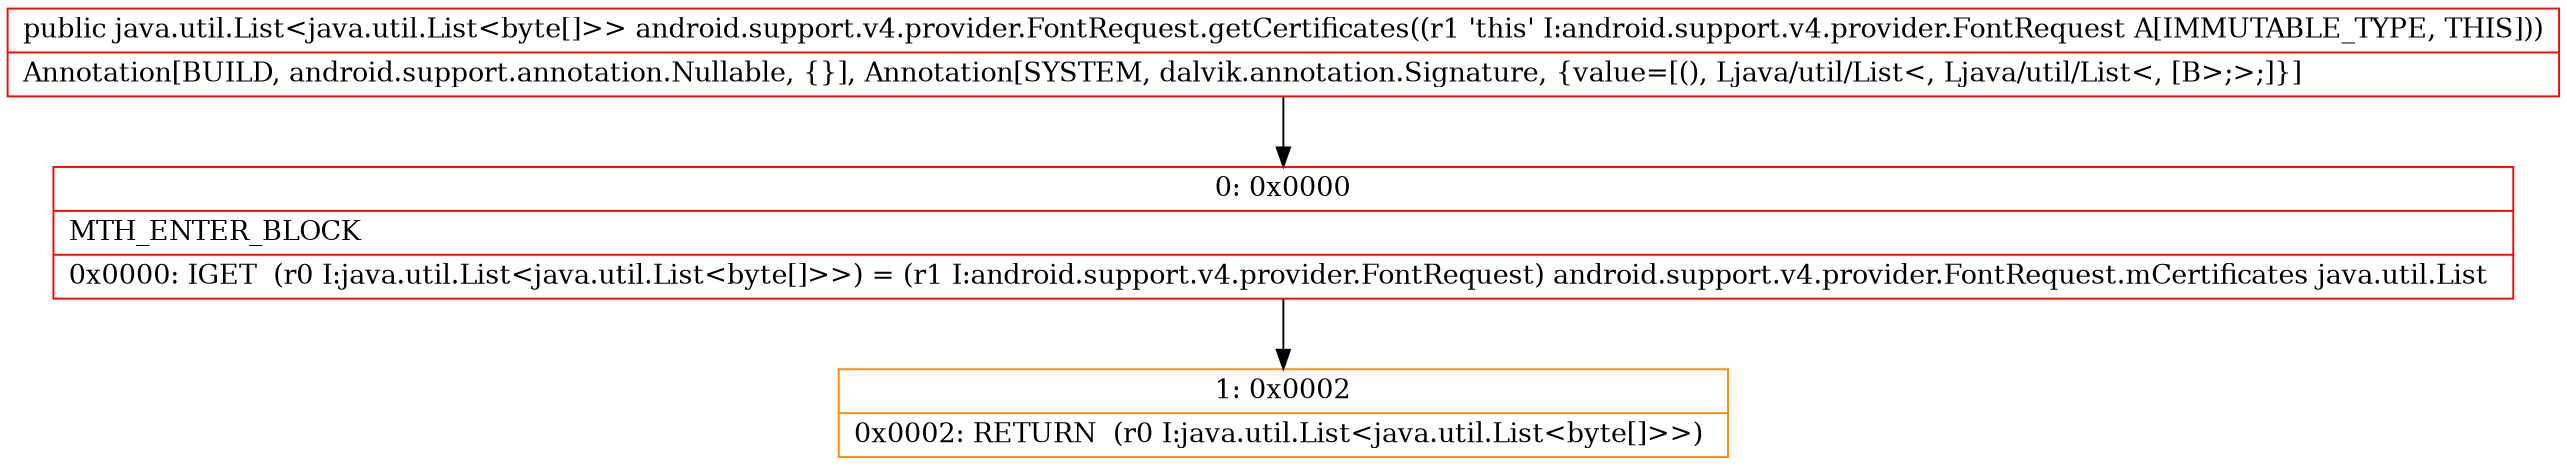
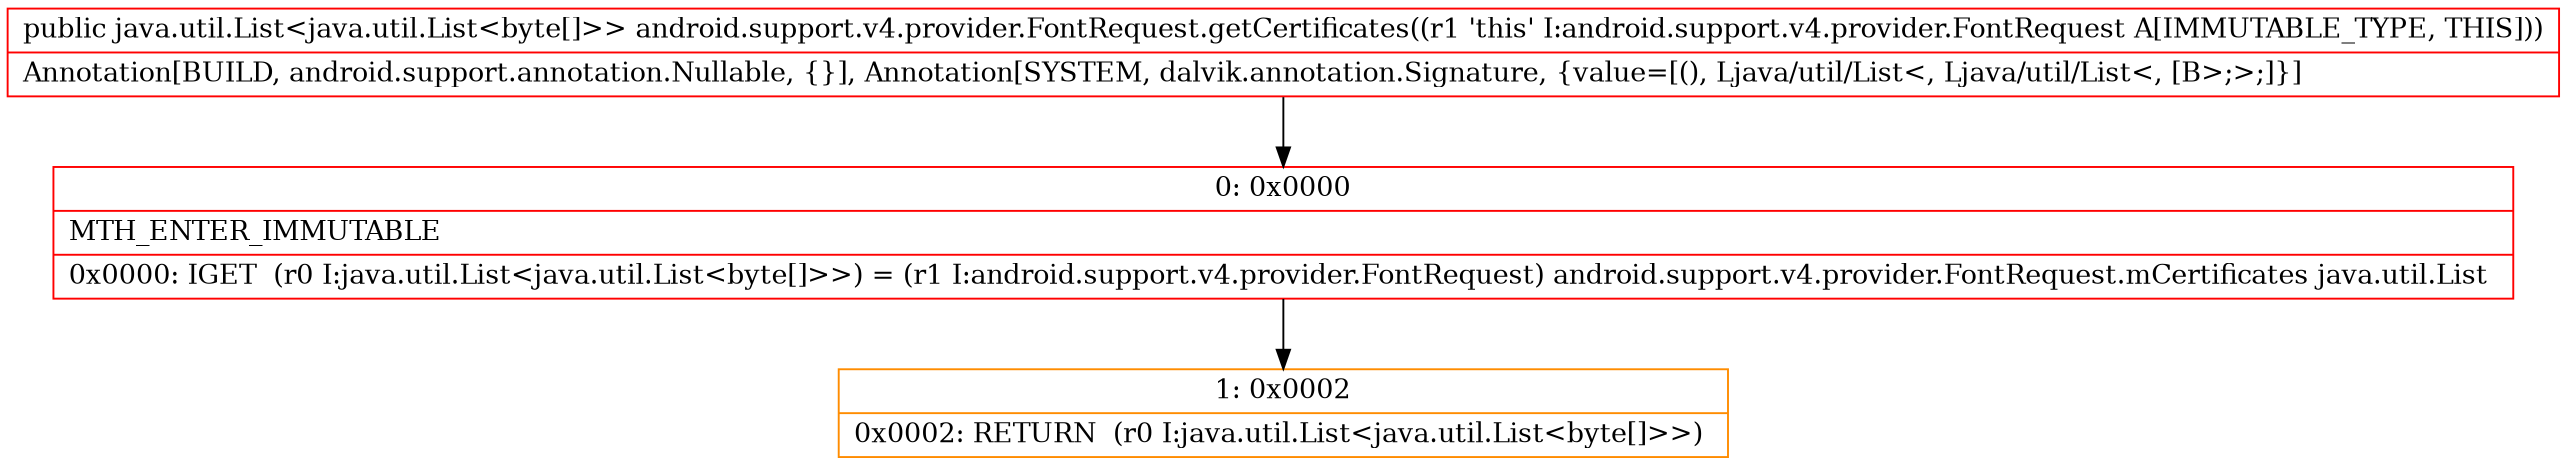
(216, 232) -> (256, 232)
